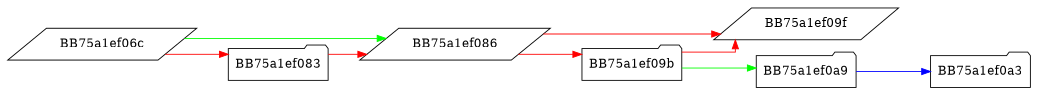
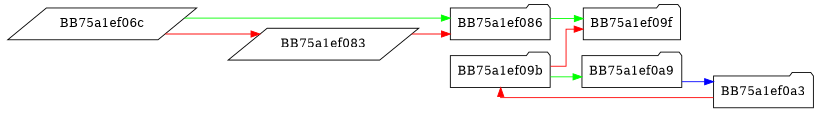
(806, 24) -> (632, 24)
(628, 34) -> (562, 19)
(455, 44) -> (500, 24)
(546, 54) -> (606, 98)
(278, 64) -> (323, 44)
